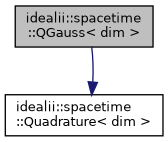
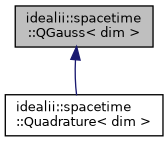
(93, 64) -> (75, 78)
